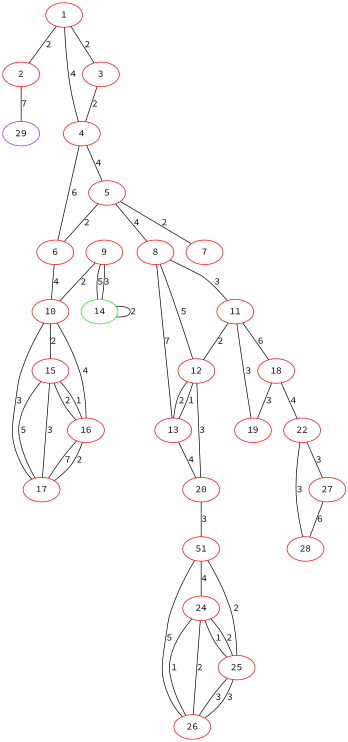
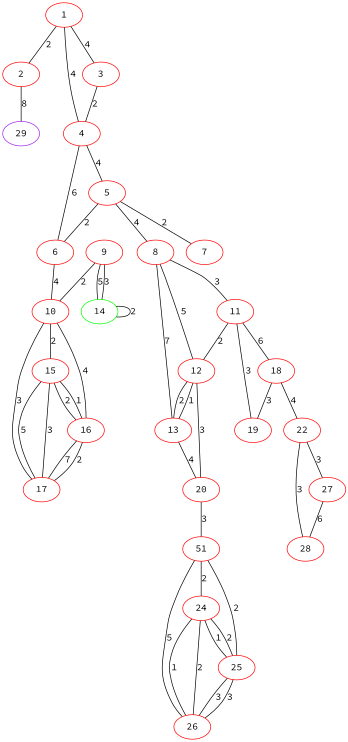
(88, 45) -> (88, 45)
(24, 104) -> (24, 104)
(204, 579) -> (204, 579)
